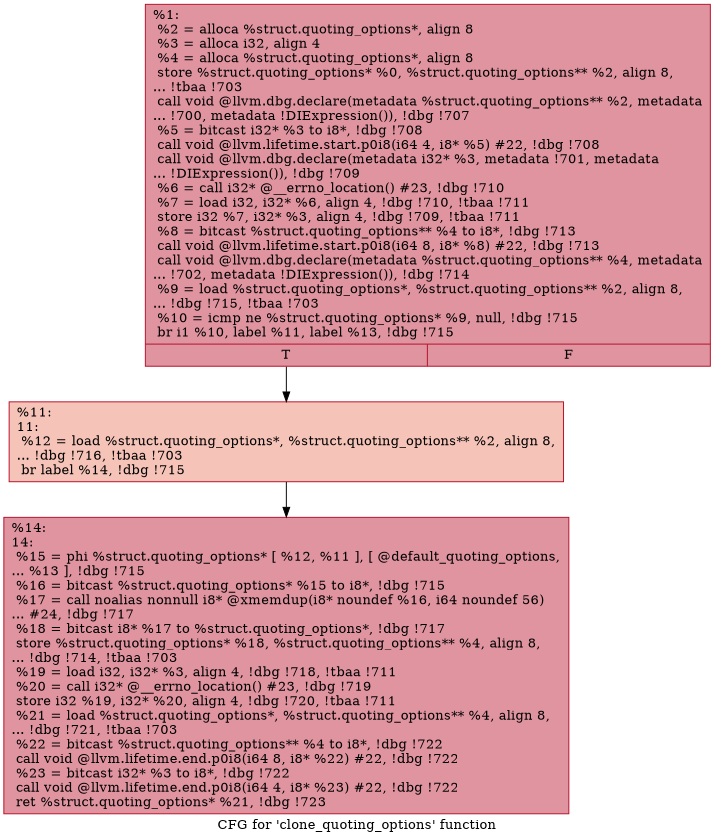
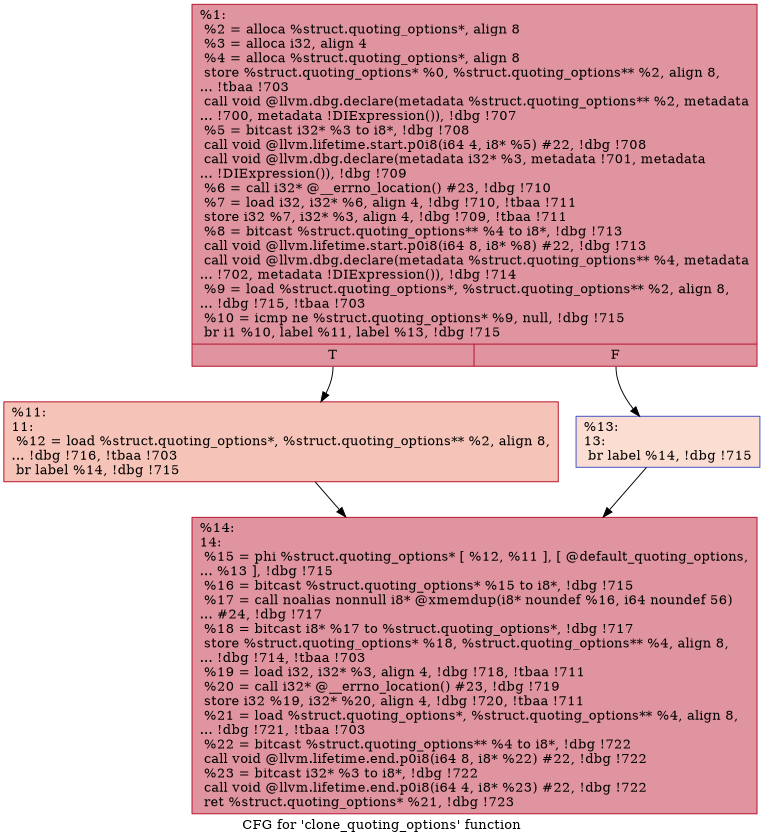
none -> (668, 442)
